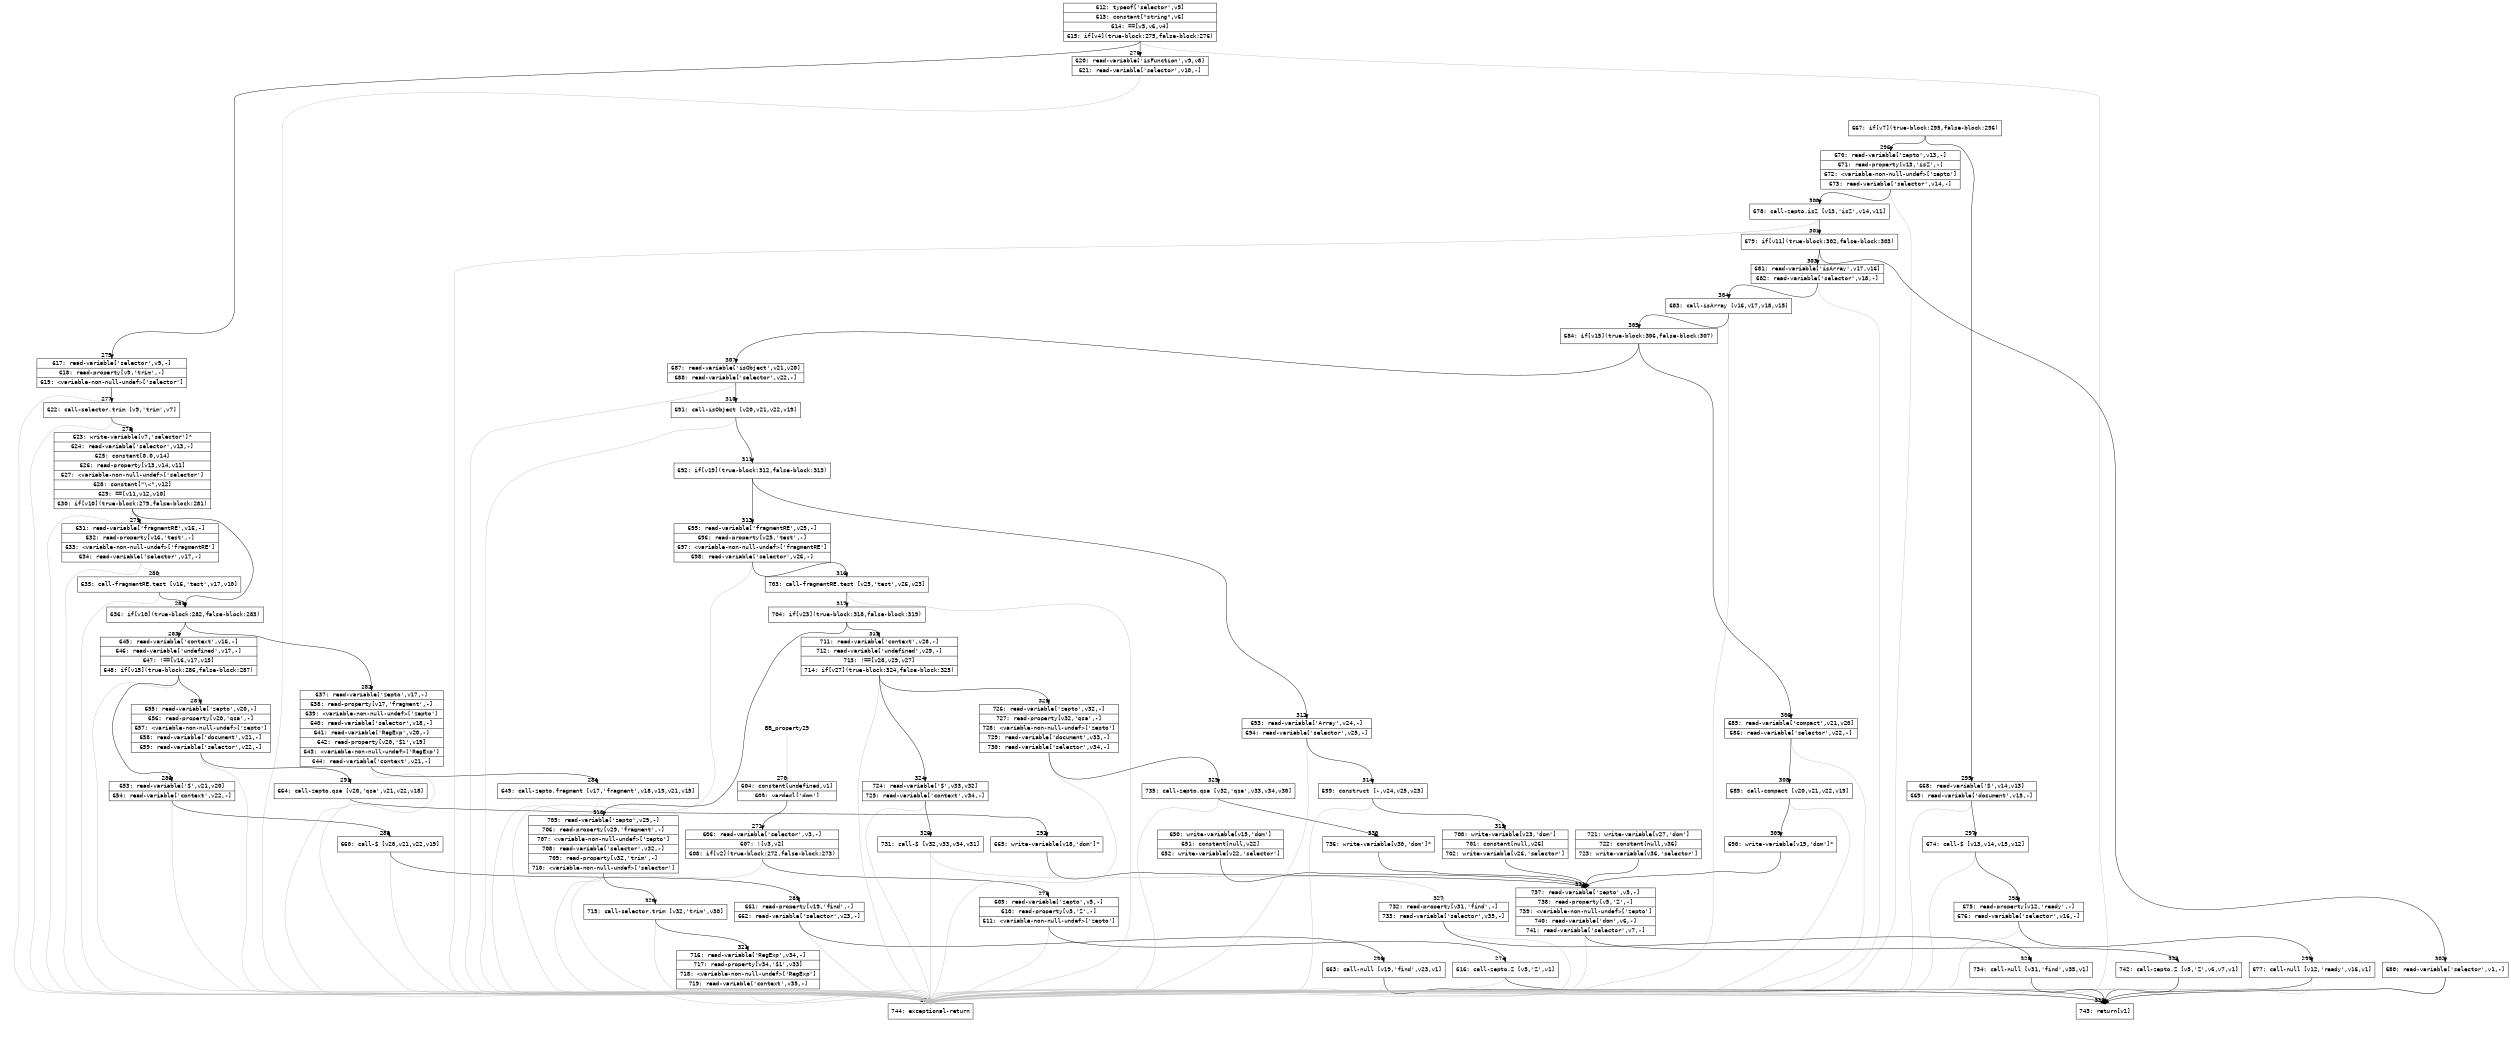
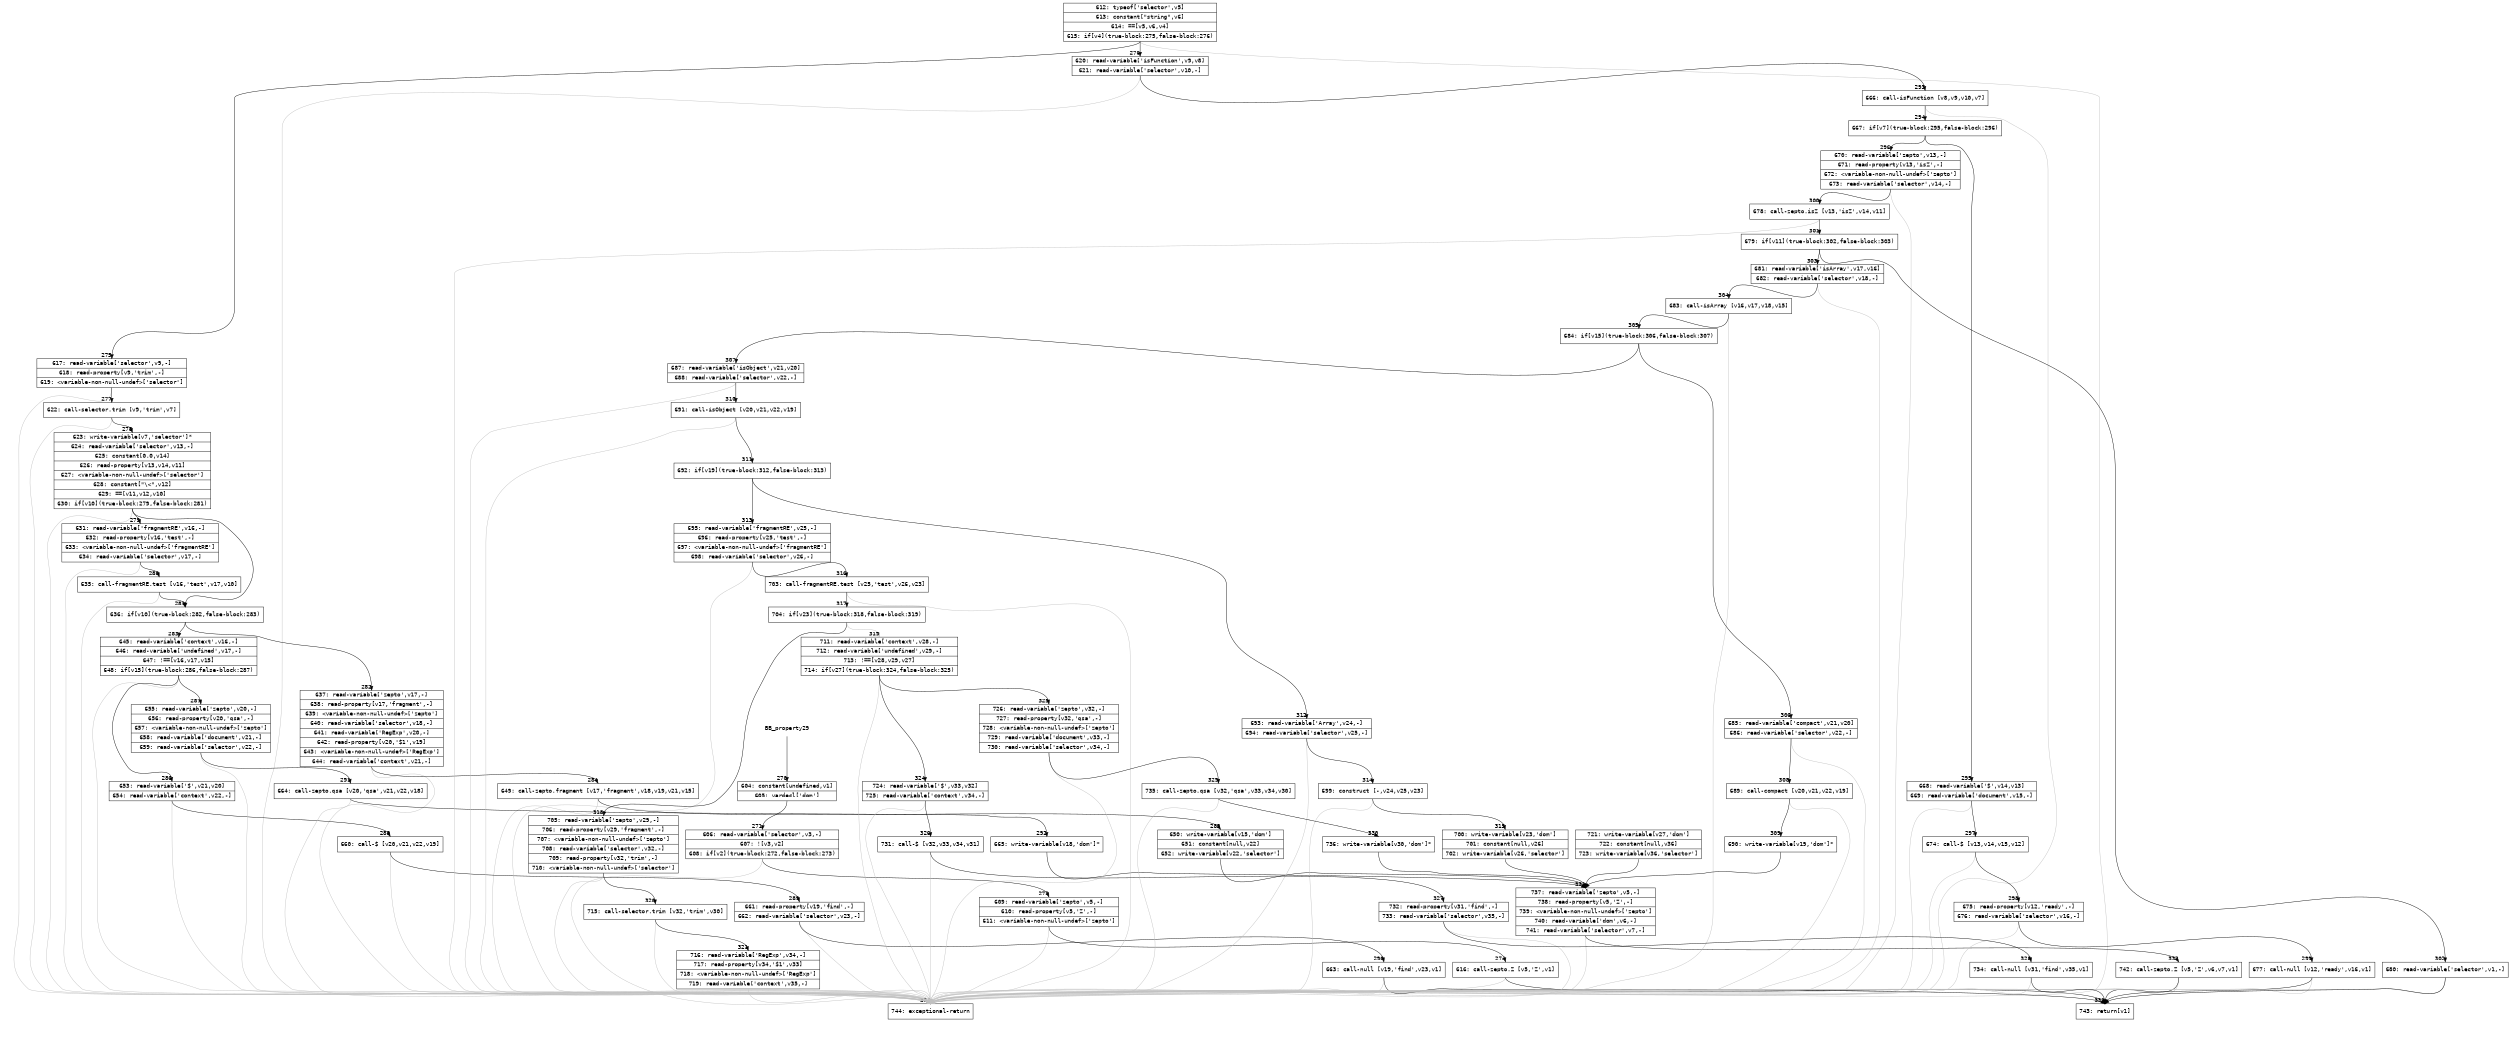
none -> (1925, 98)
(148, 569) -> (148, 569)
(861, 630) -> (861, 630)
(787, 757) -> (787, 757)
none -> (1001, 814)
(1185, 877) -> (1185, 877)
